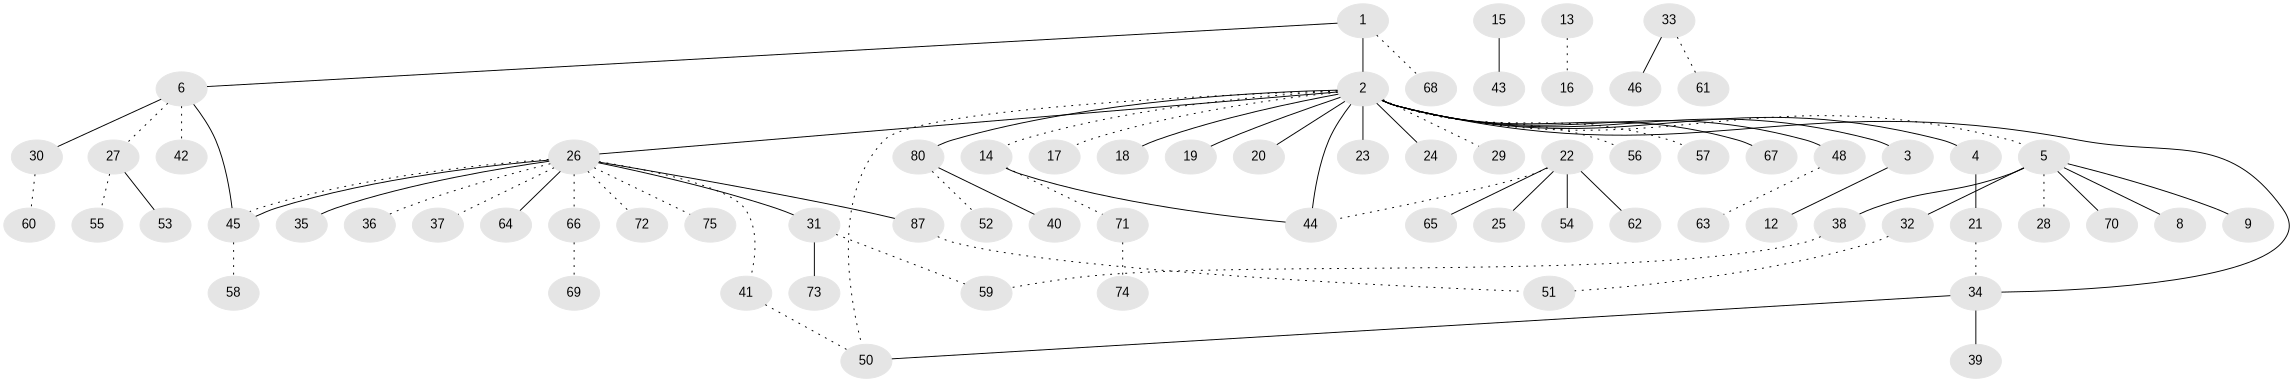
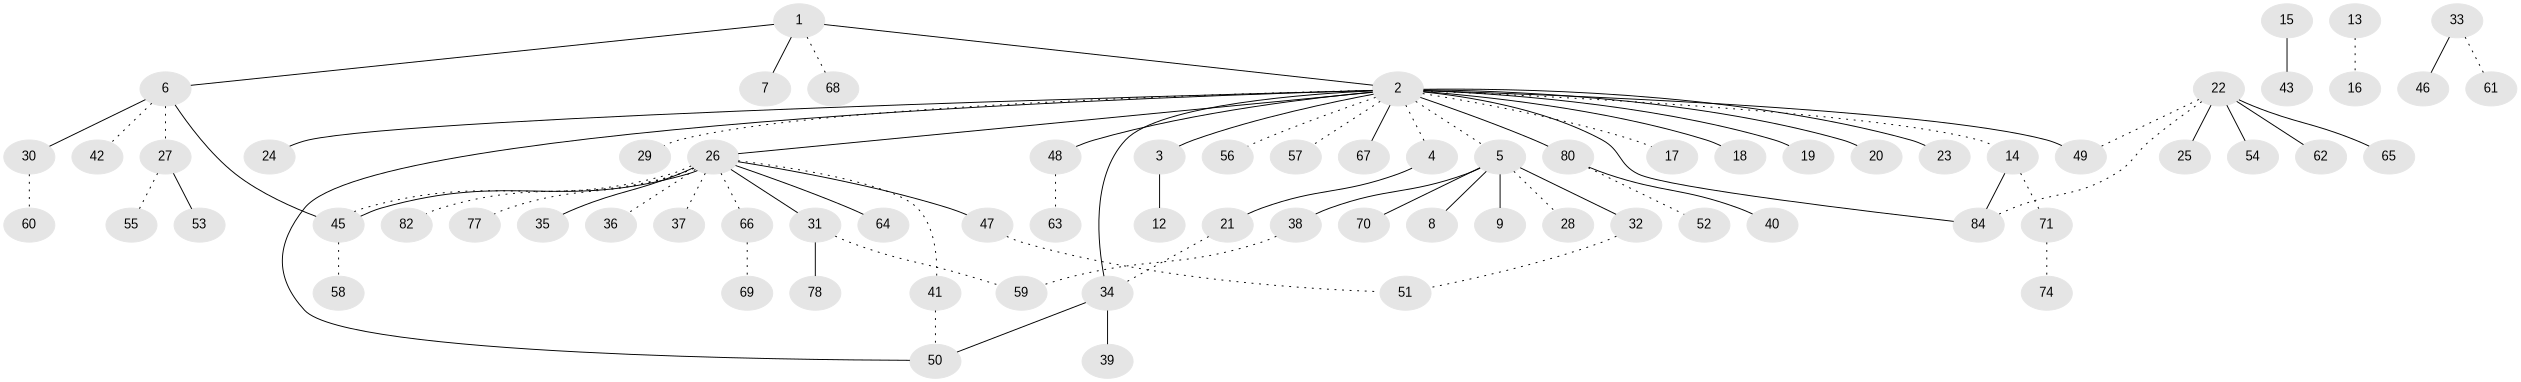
none -> (765, 89)
(1002, 113) -> (473, 155)
(1669, 123) -> (1415, 123)
none -> (2081, 157)
(642, 225) -> (407, 225)
(710, 225) -> (475, 225)
(918, 225) -> (987, 225)
(1311, 225) -> (1979, 225)
(814, 293) -> (815, 293)
